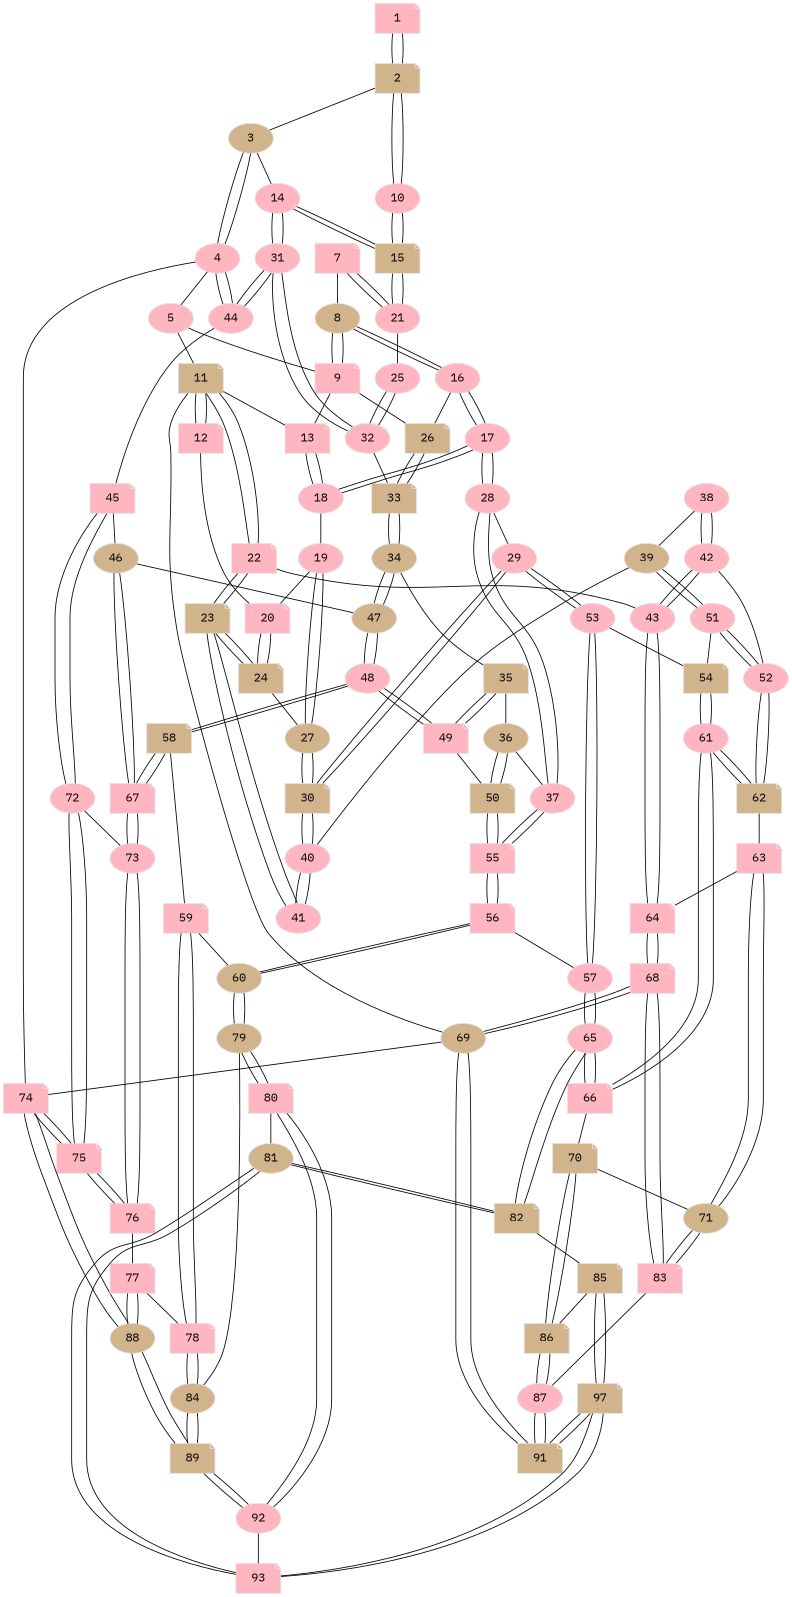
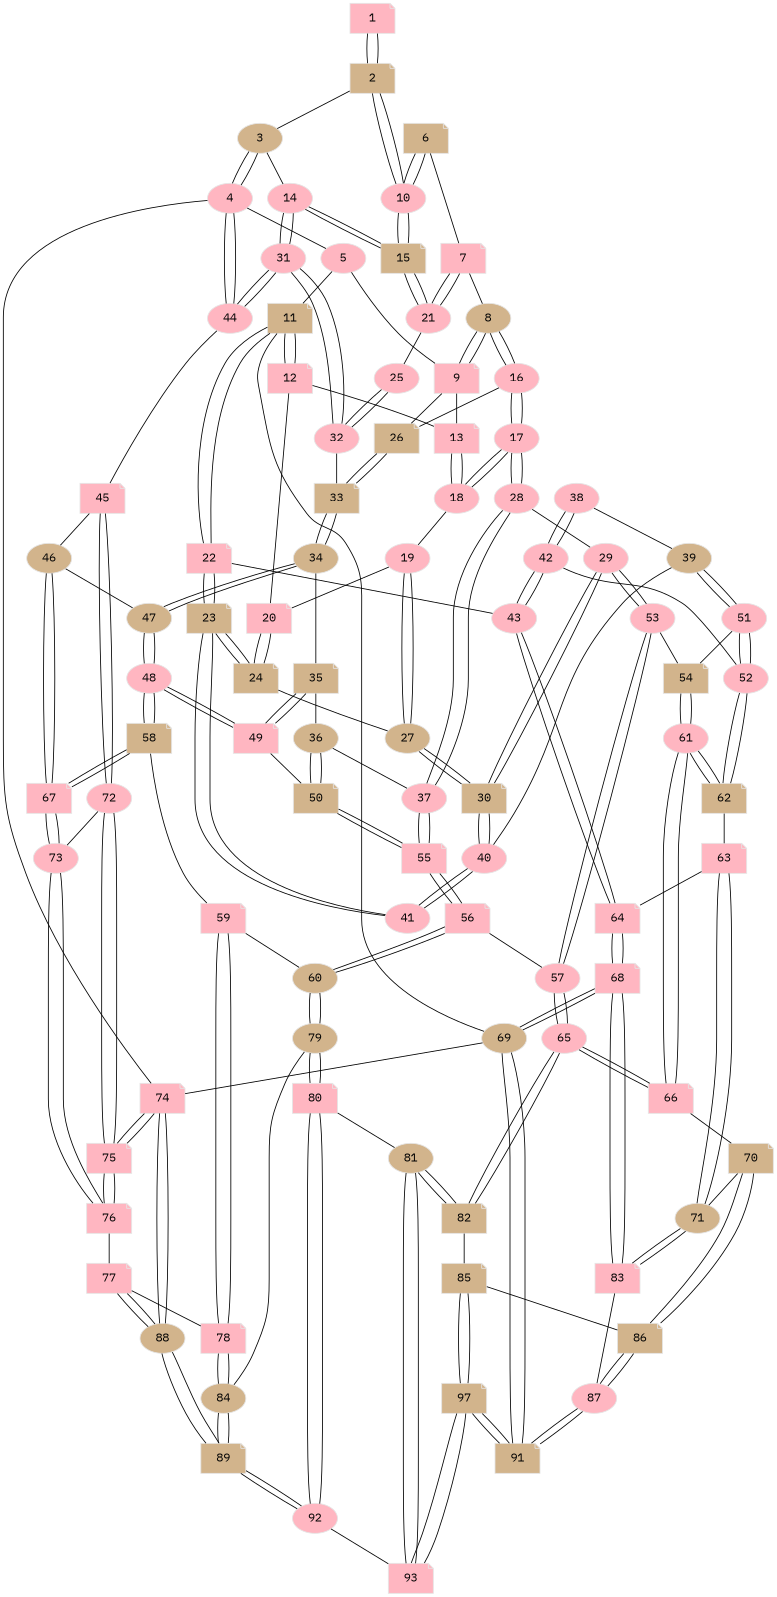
none -> (426, 138)
(254, 408) -> (383, 407)
